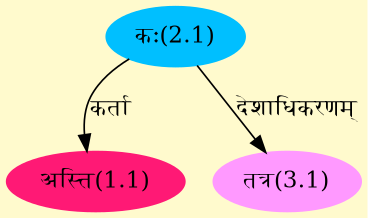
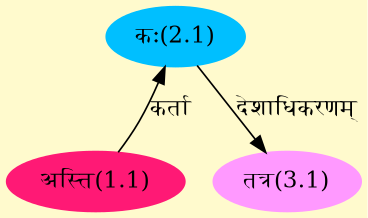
(95, 90) -> (141, 119)
